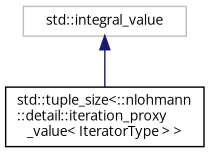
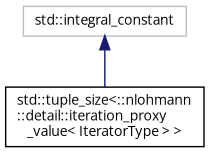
(105, 21) -> (105, 21)
